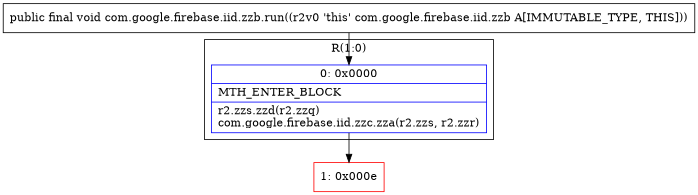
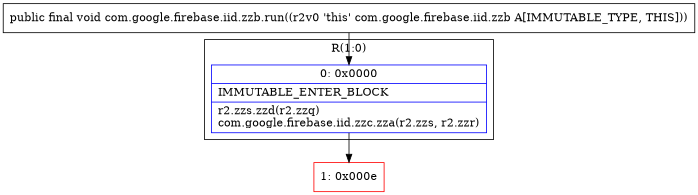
(280, 92) -> (303, 92)
